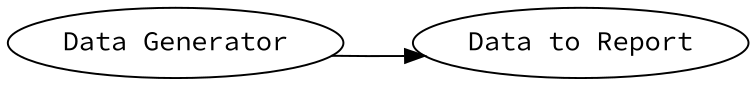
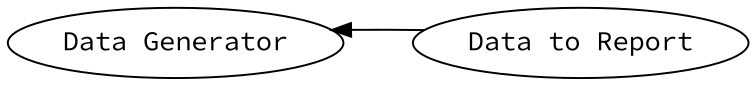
(368, 56) -> (388, 30)
